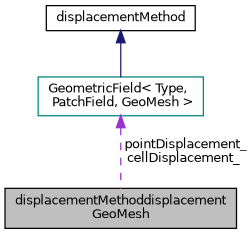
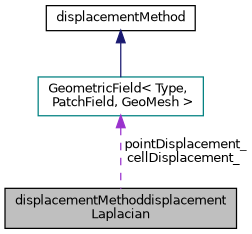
(121, 208) -> (121, 208)
